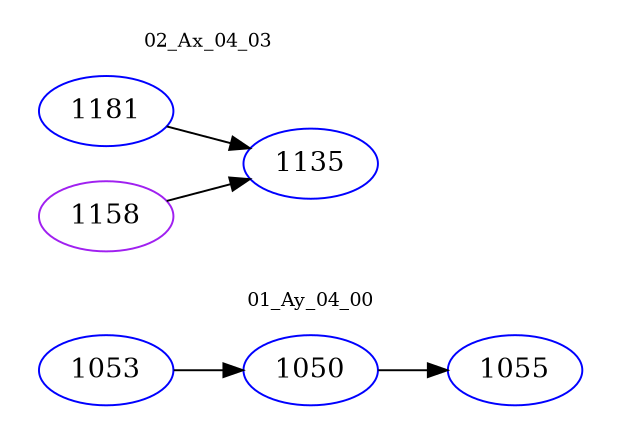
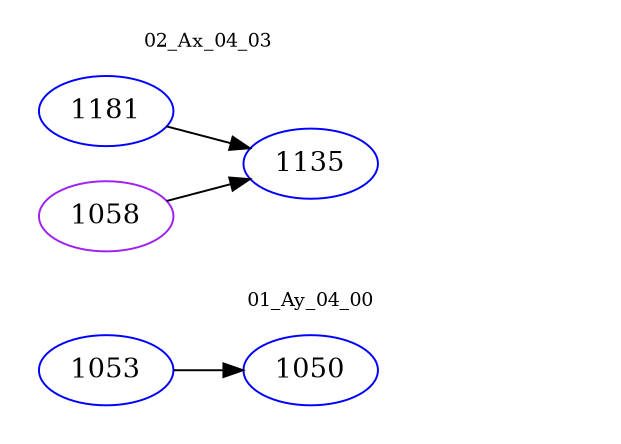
(106, 216) -> (106, 216)
(515, 370) -> none
